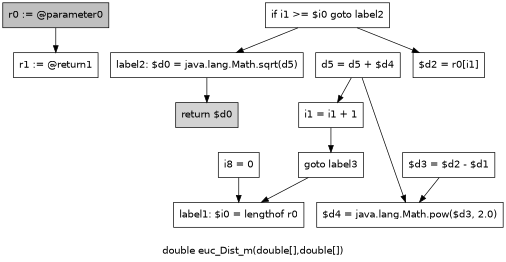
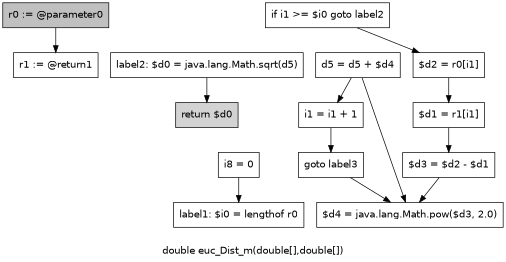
(270, 39) -> none
none -> (449, 115)
(288, 188) -> (367, 188)
